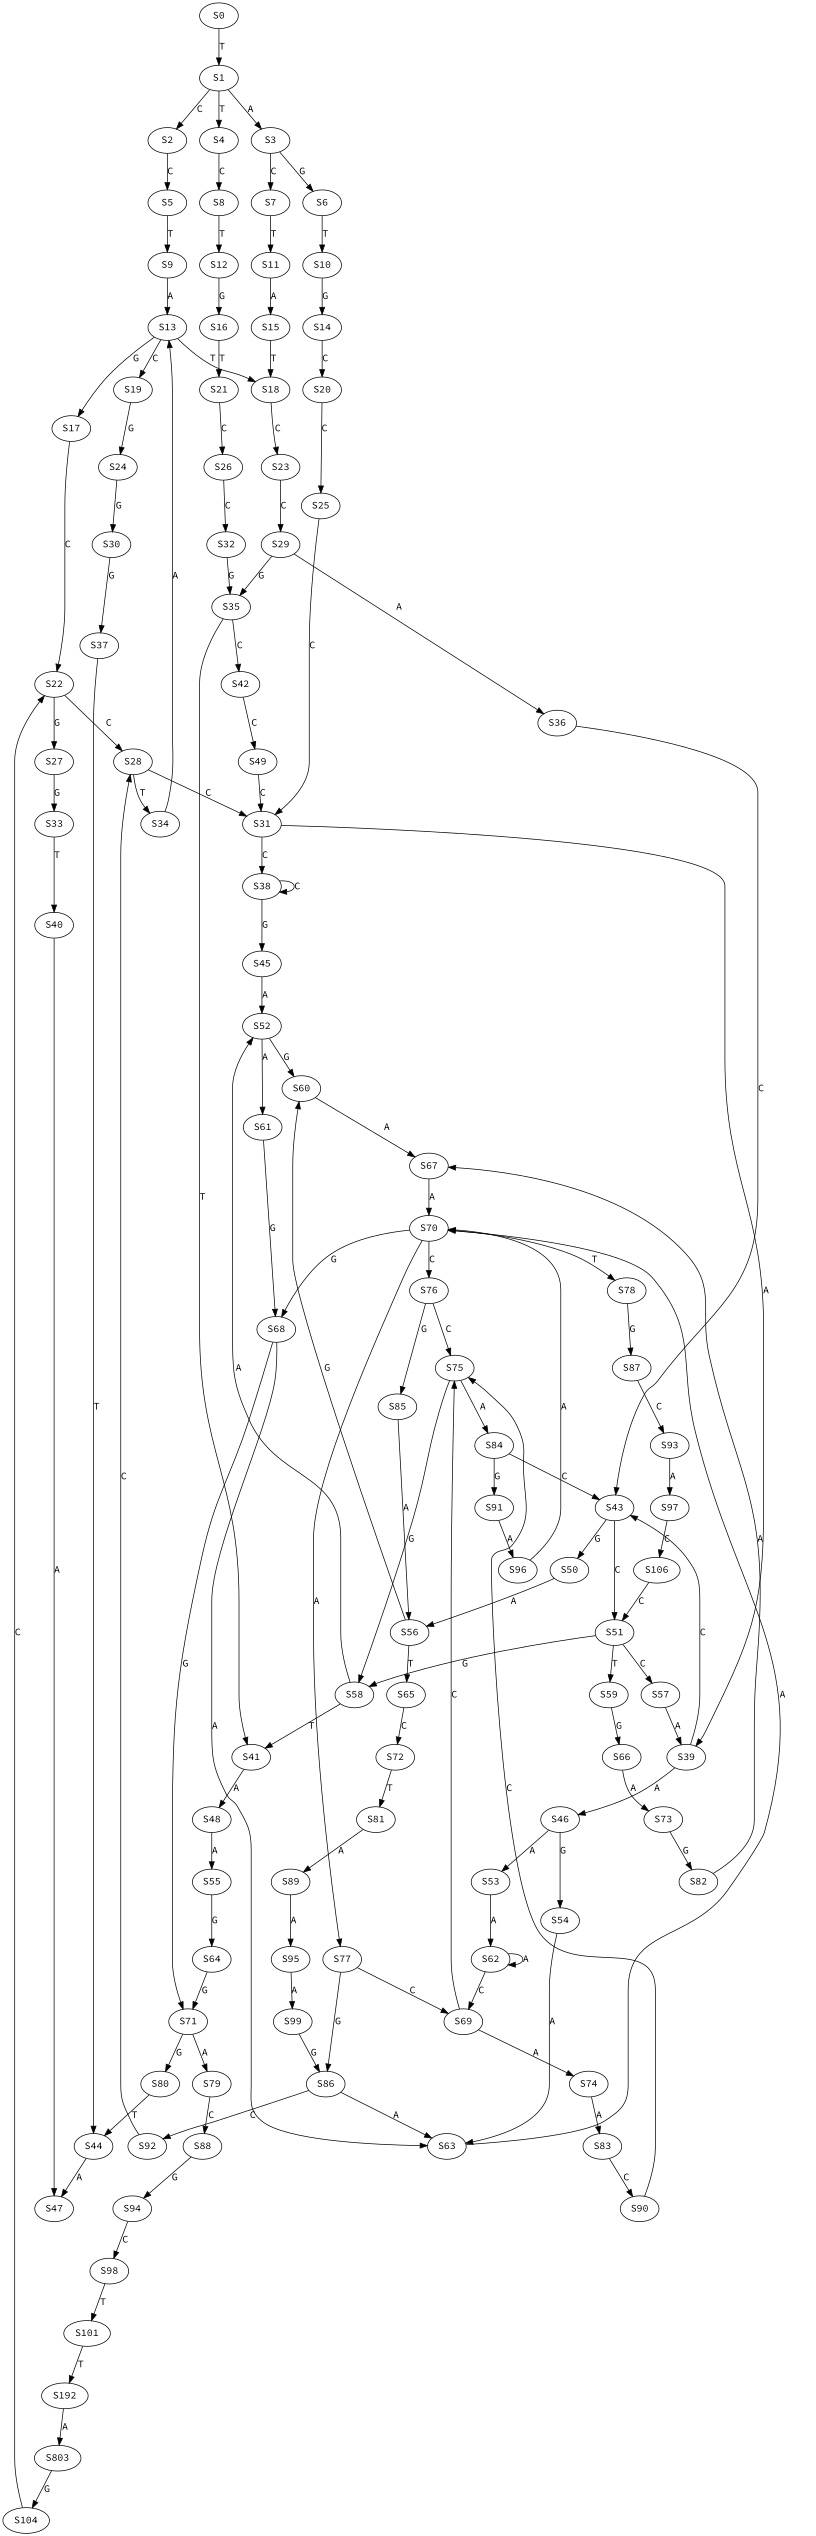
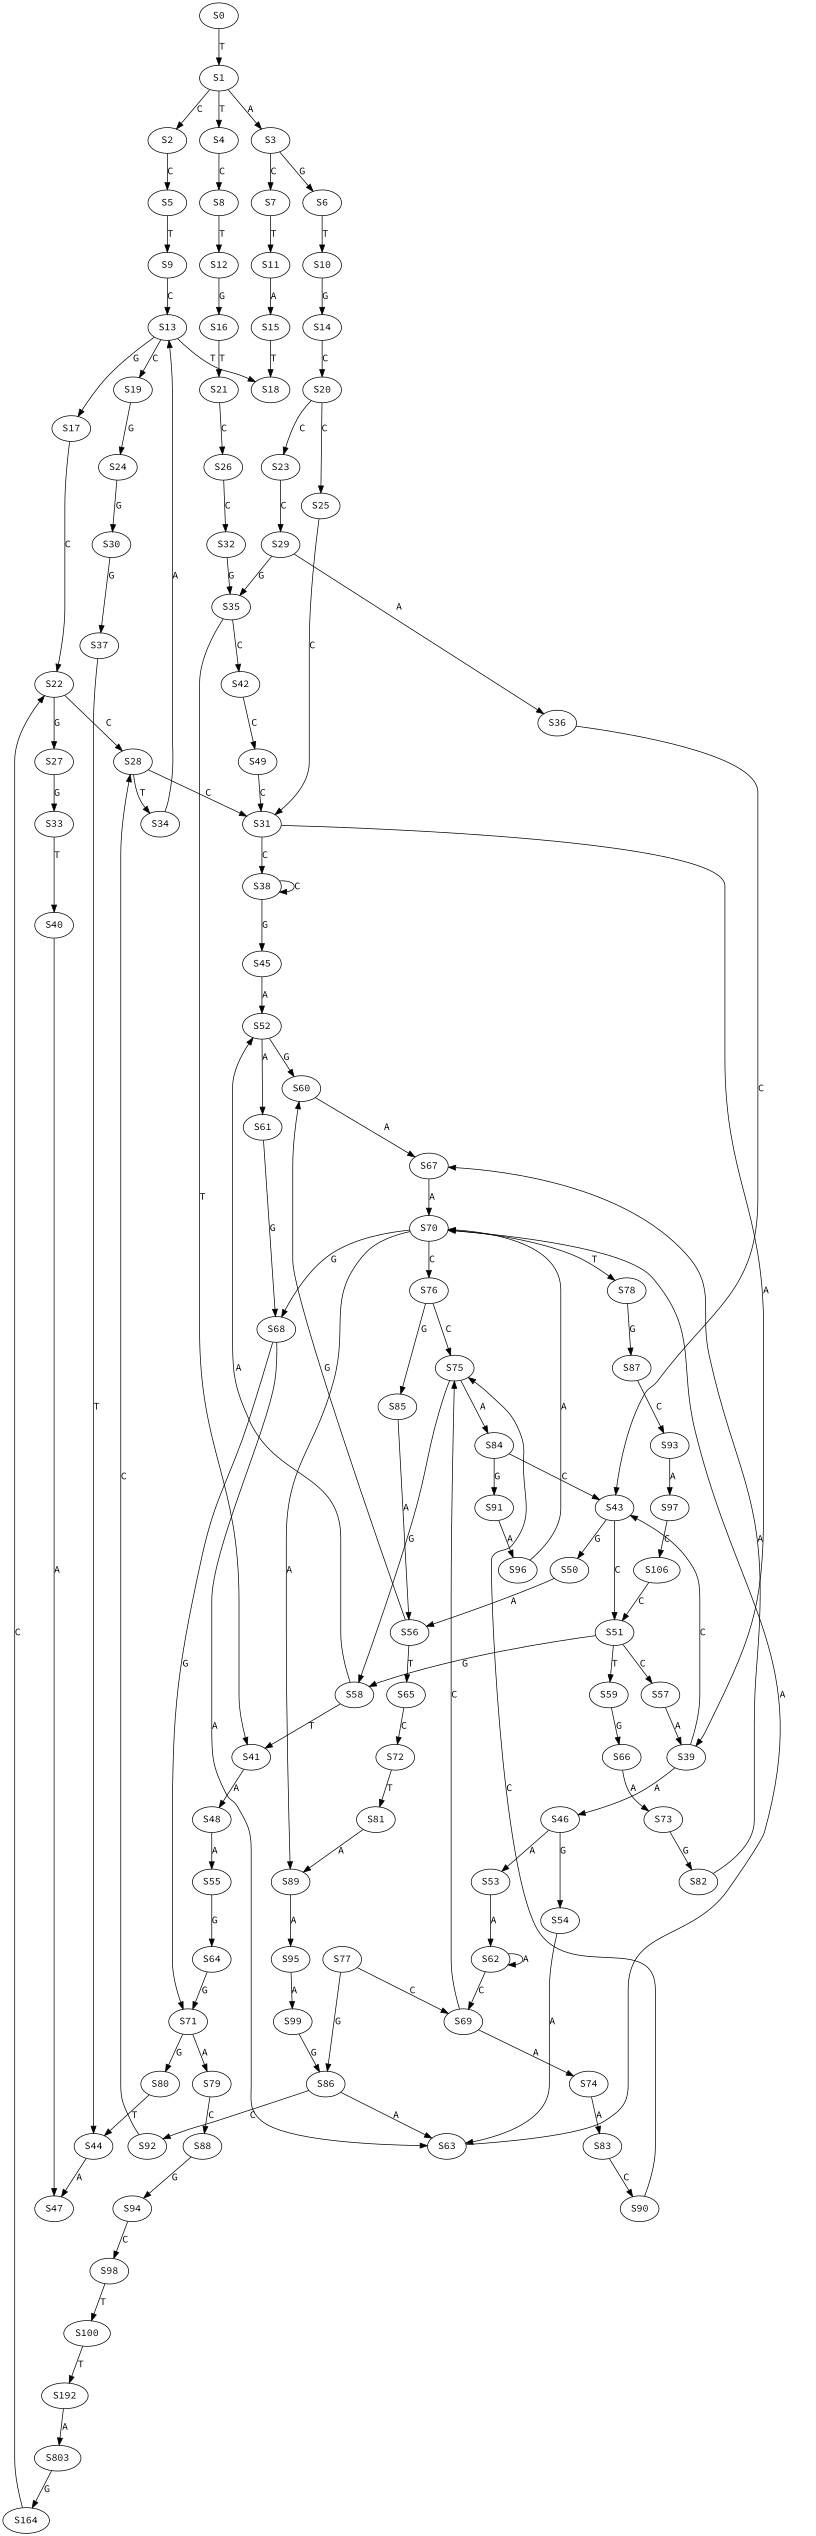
(171, 296) -> (171, 296)
(273, 425) -> (296, 422)
(314, 1580) -> (287, 1524)
(87, 2333) -> (87, 2333)
(26, 2521) -> (26, 2521)
